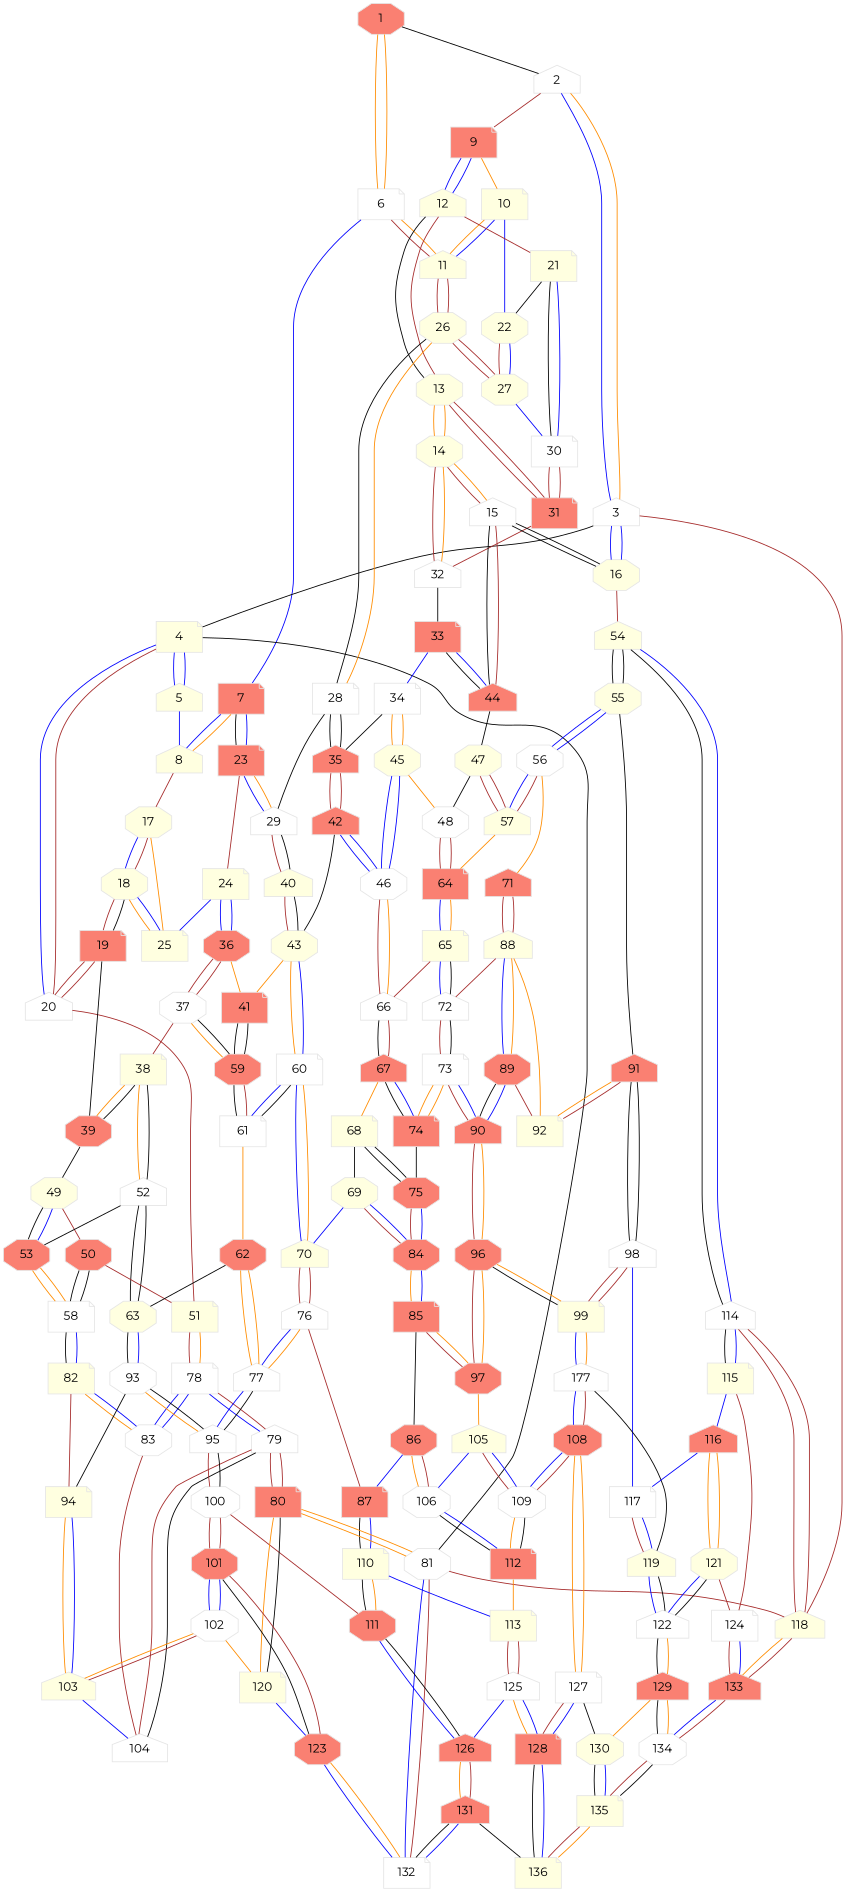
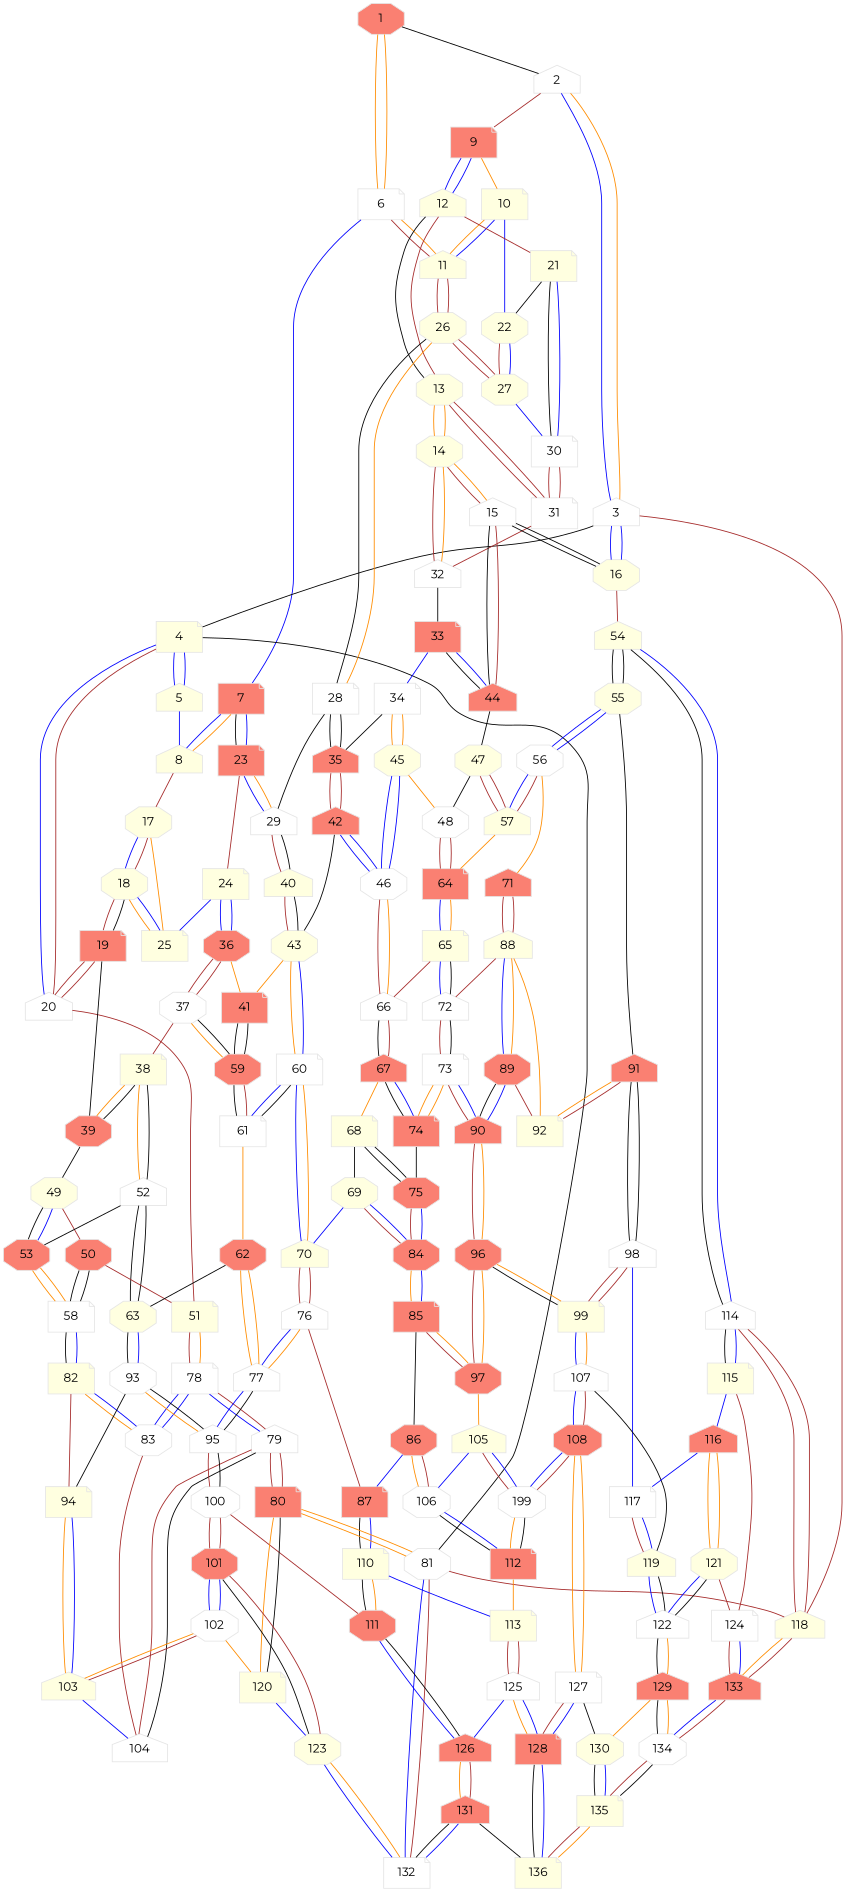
(554, 513) -> (554, 513)
(581, 1378) -> (581, 1378)
(522, 1502) -> (522, 1502)
(318, 1749) -> (318, 1749)
